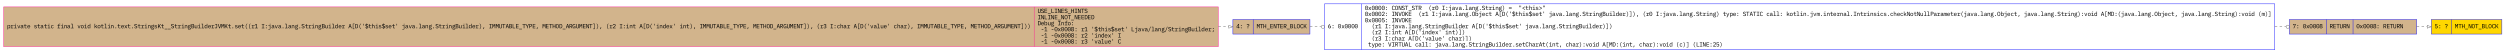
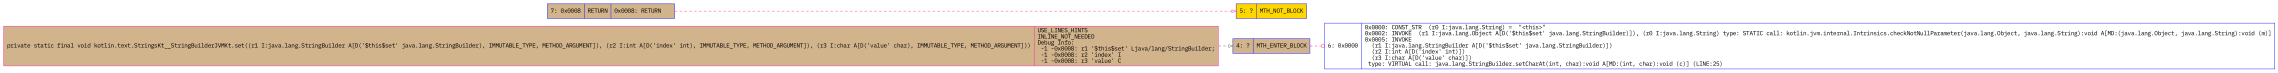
(1316, 27) -> (1316, 46)
(2280, 27) -> none
(2422, 27) -> (953, 11)
